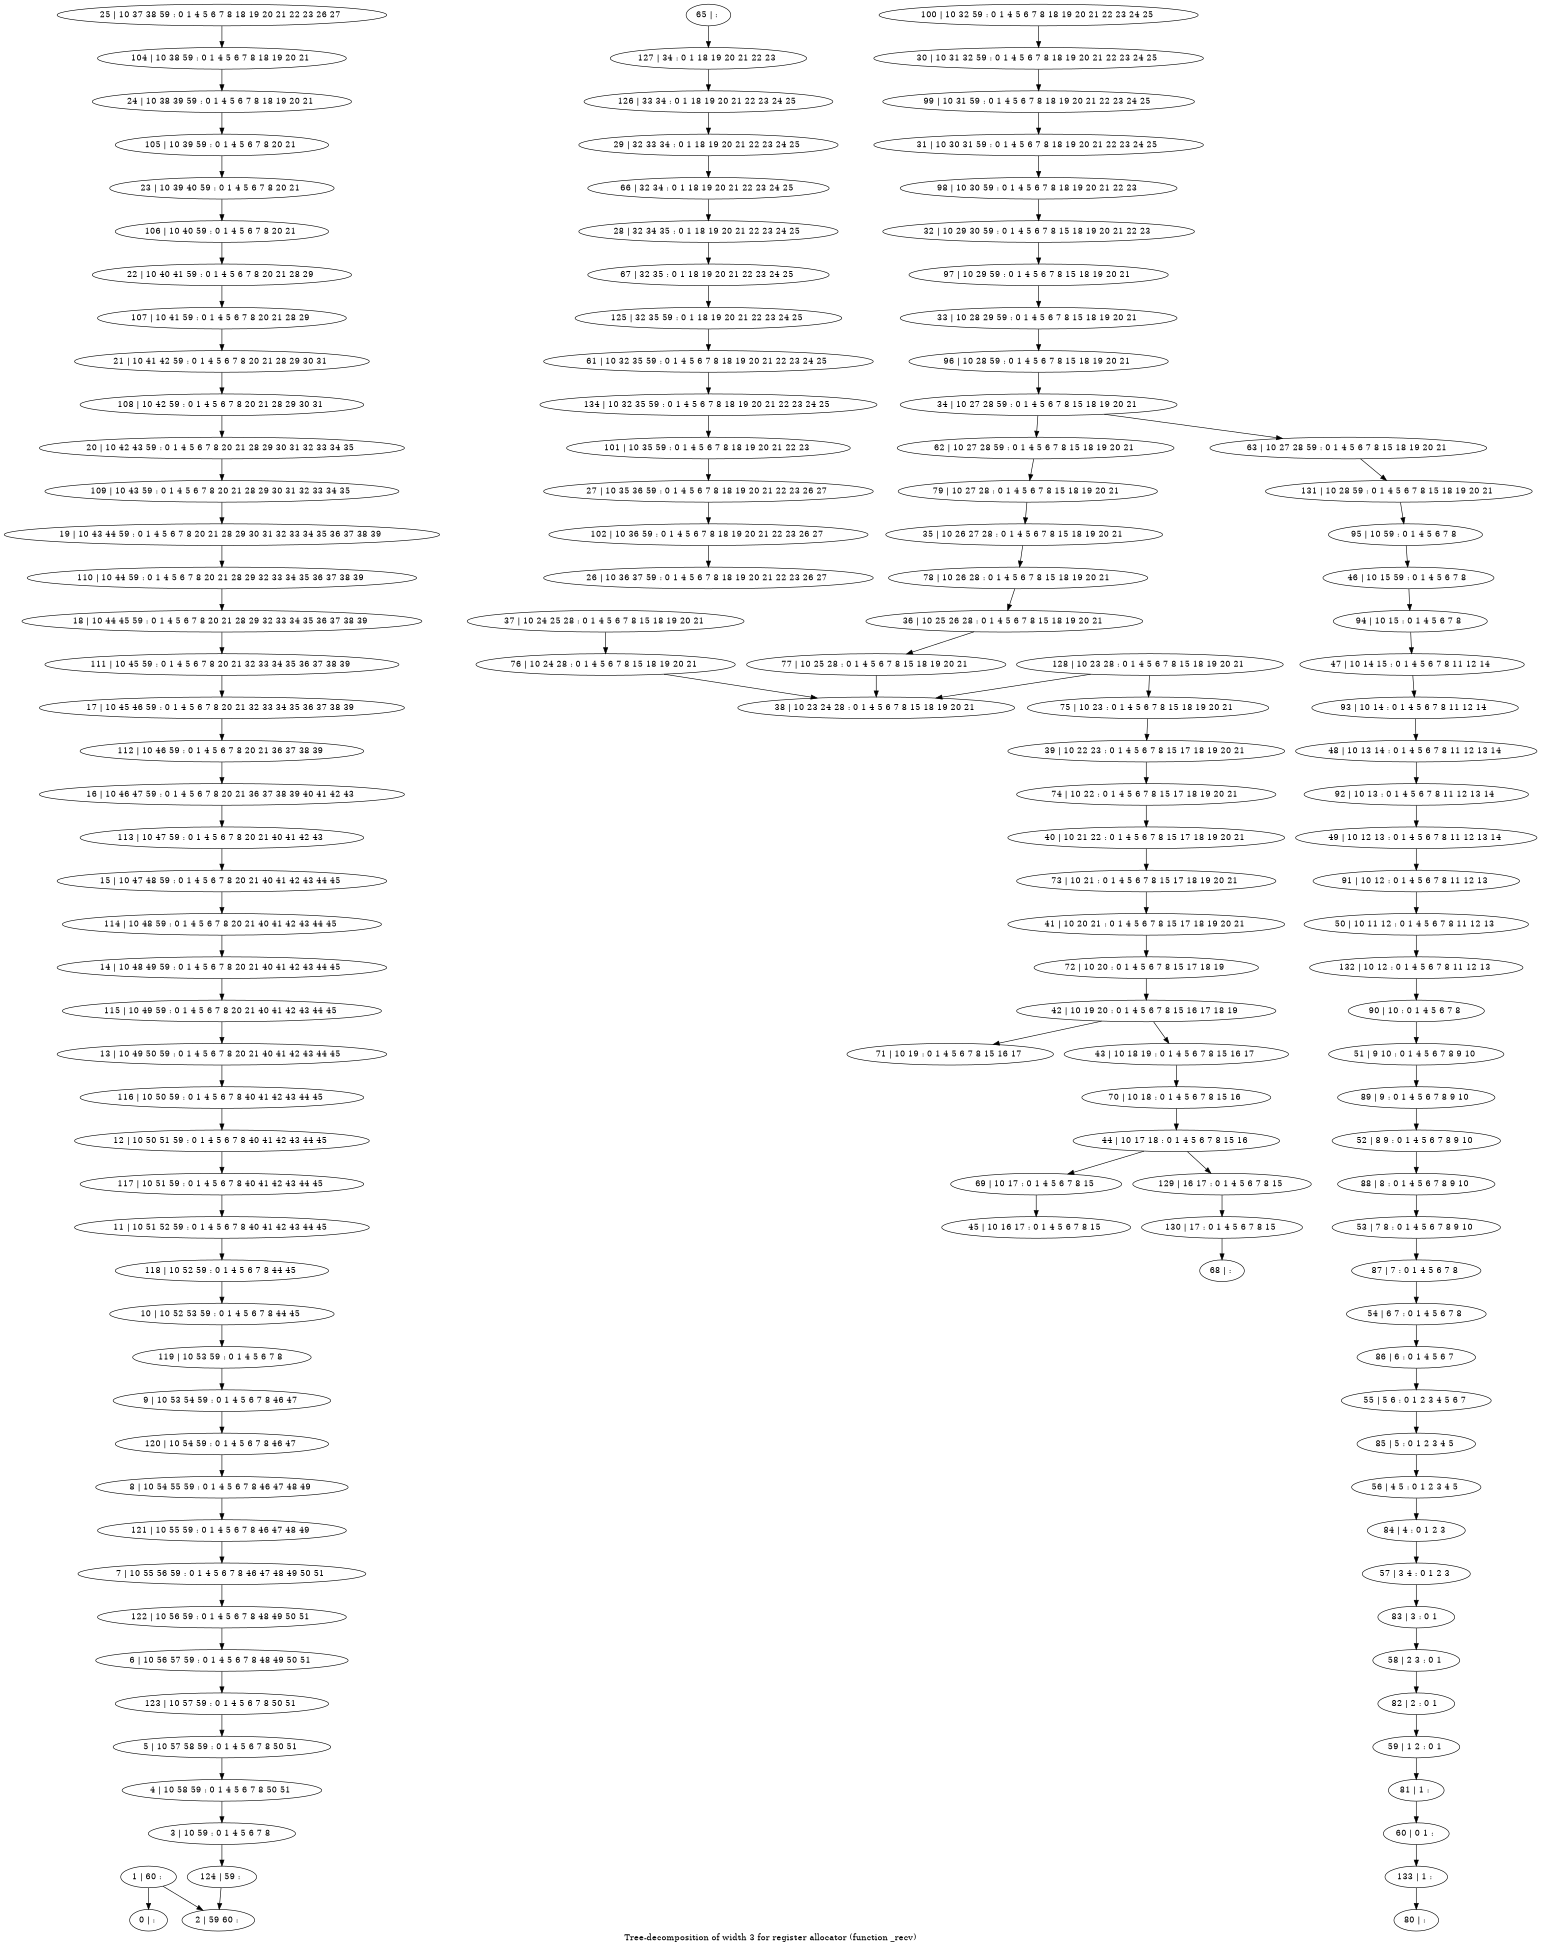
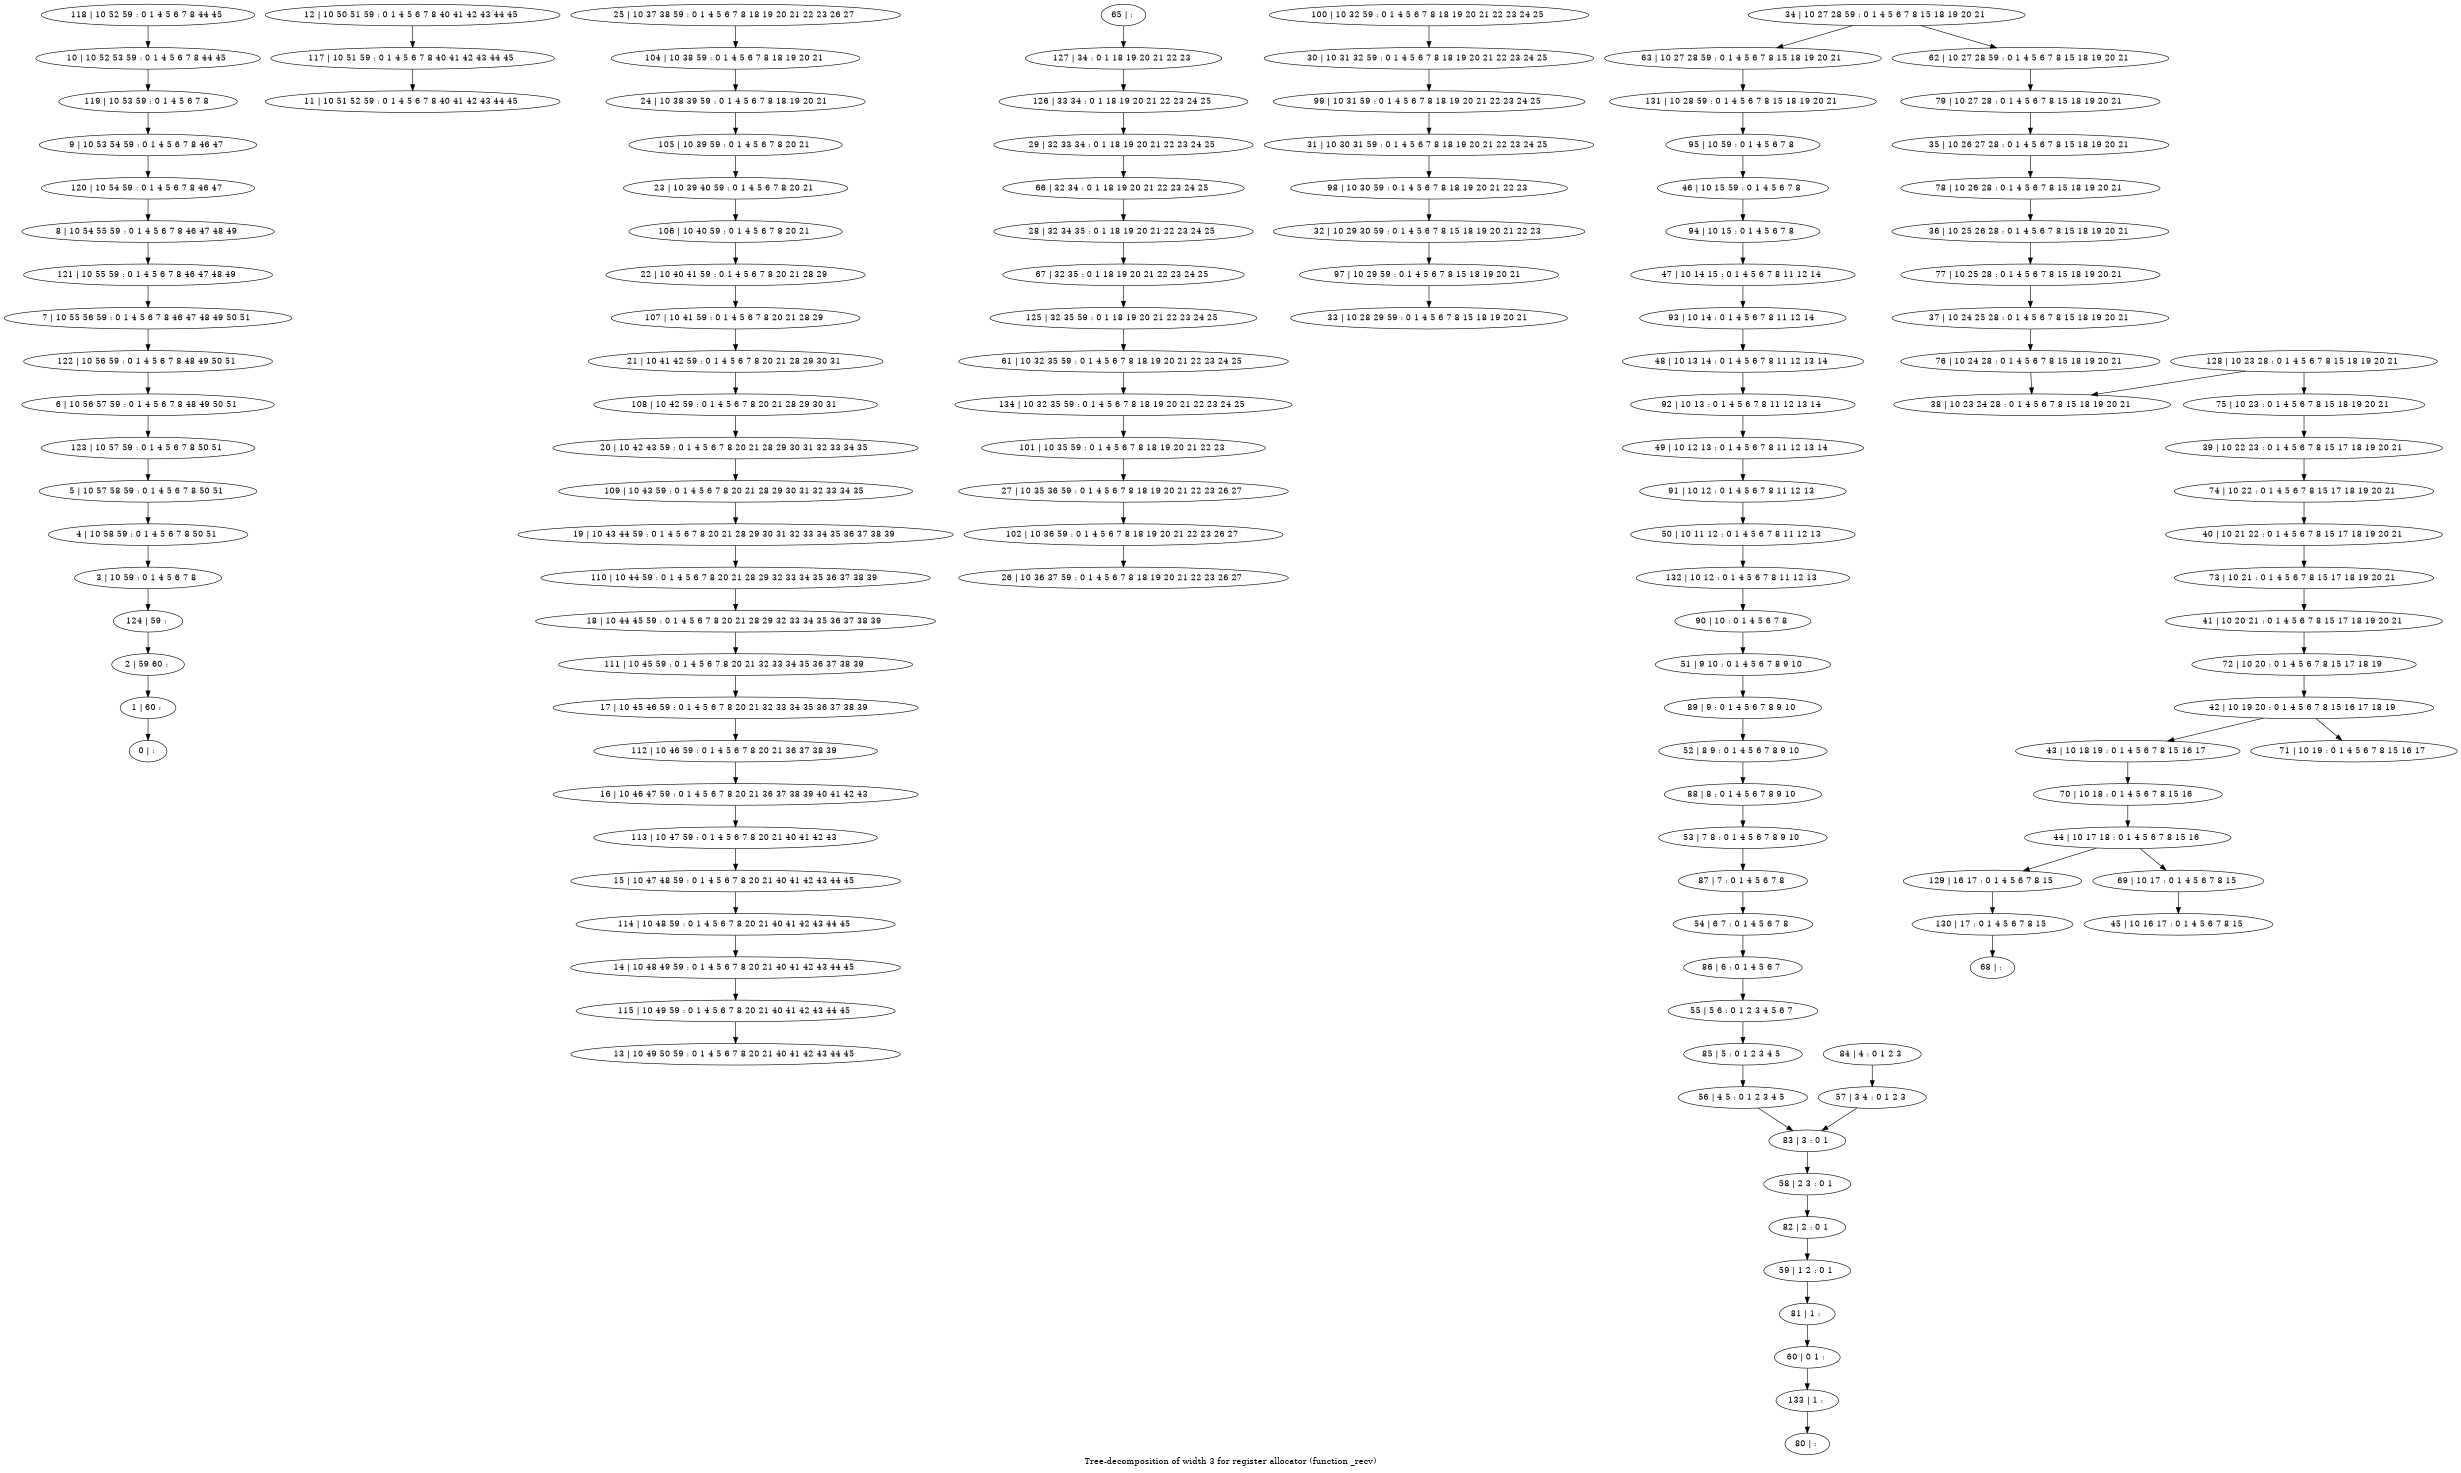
(1039, 361) -> none
(876, 683) -> (2030, 294)
(222, 1098) -> none
(222, 1246) -> none
(1416, 1506) -> (1773, 1118)
(180, 1897) -> (148, 683)
